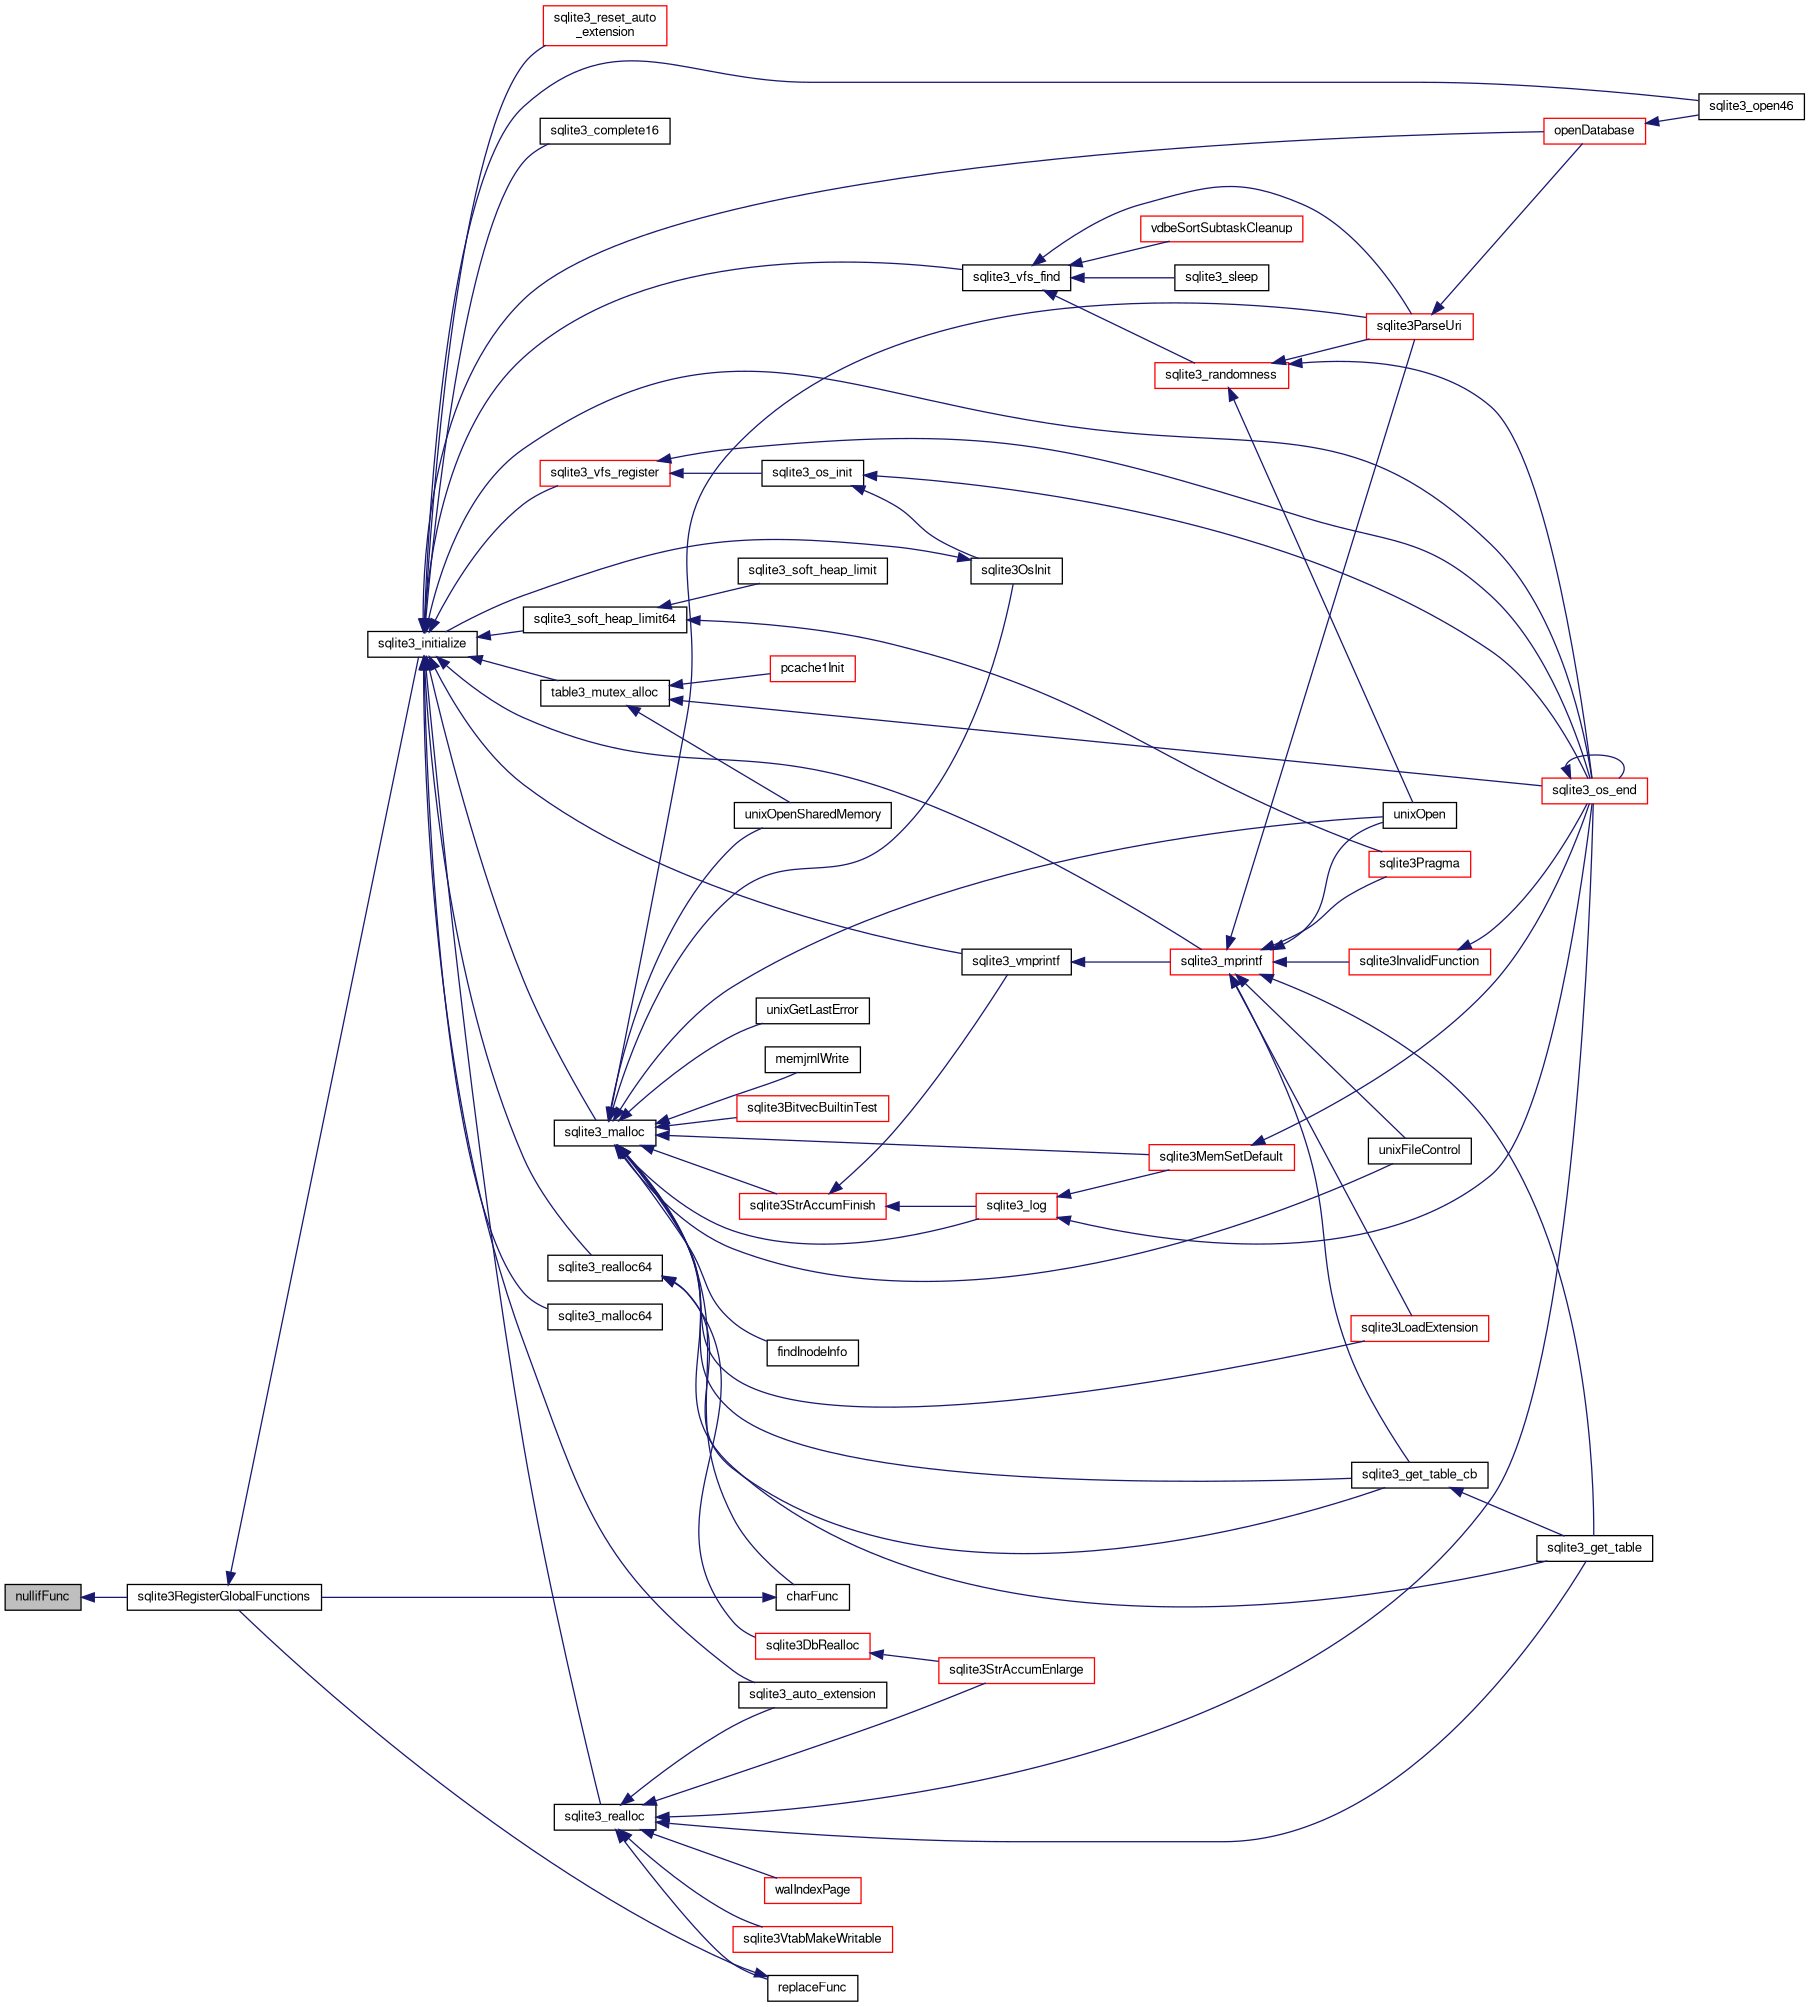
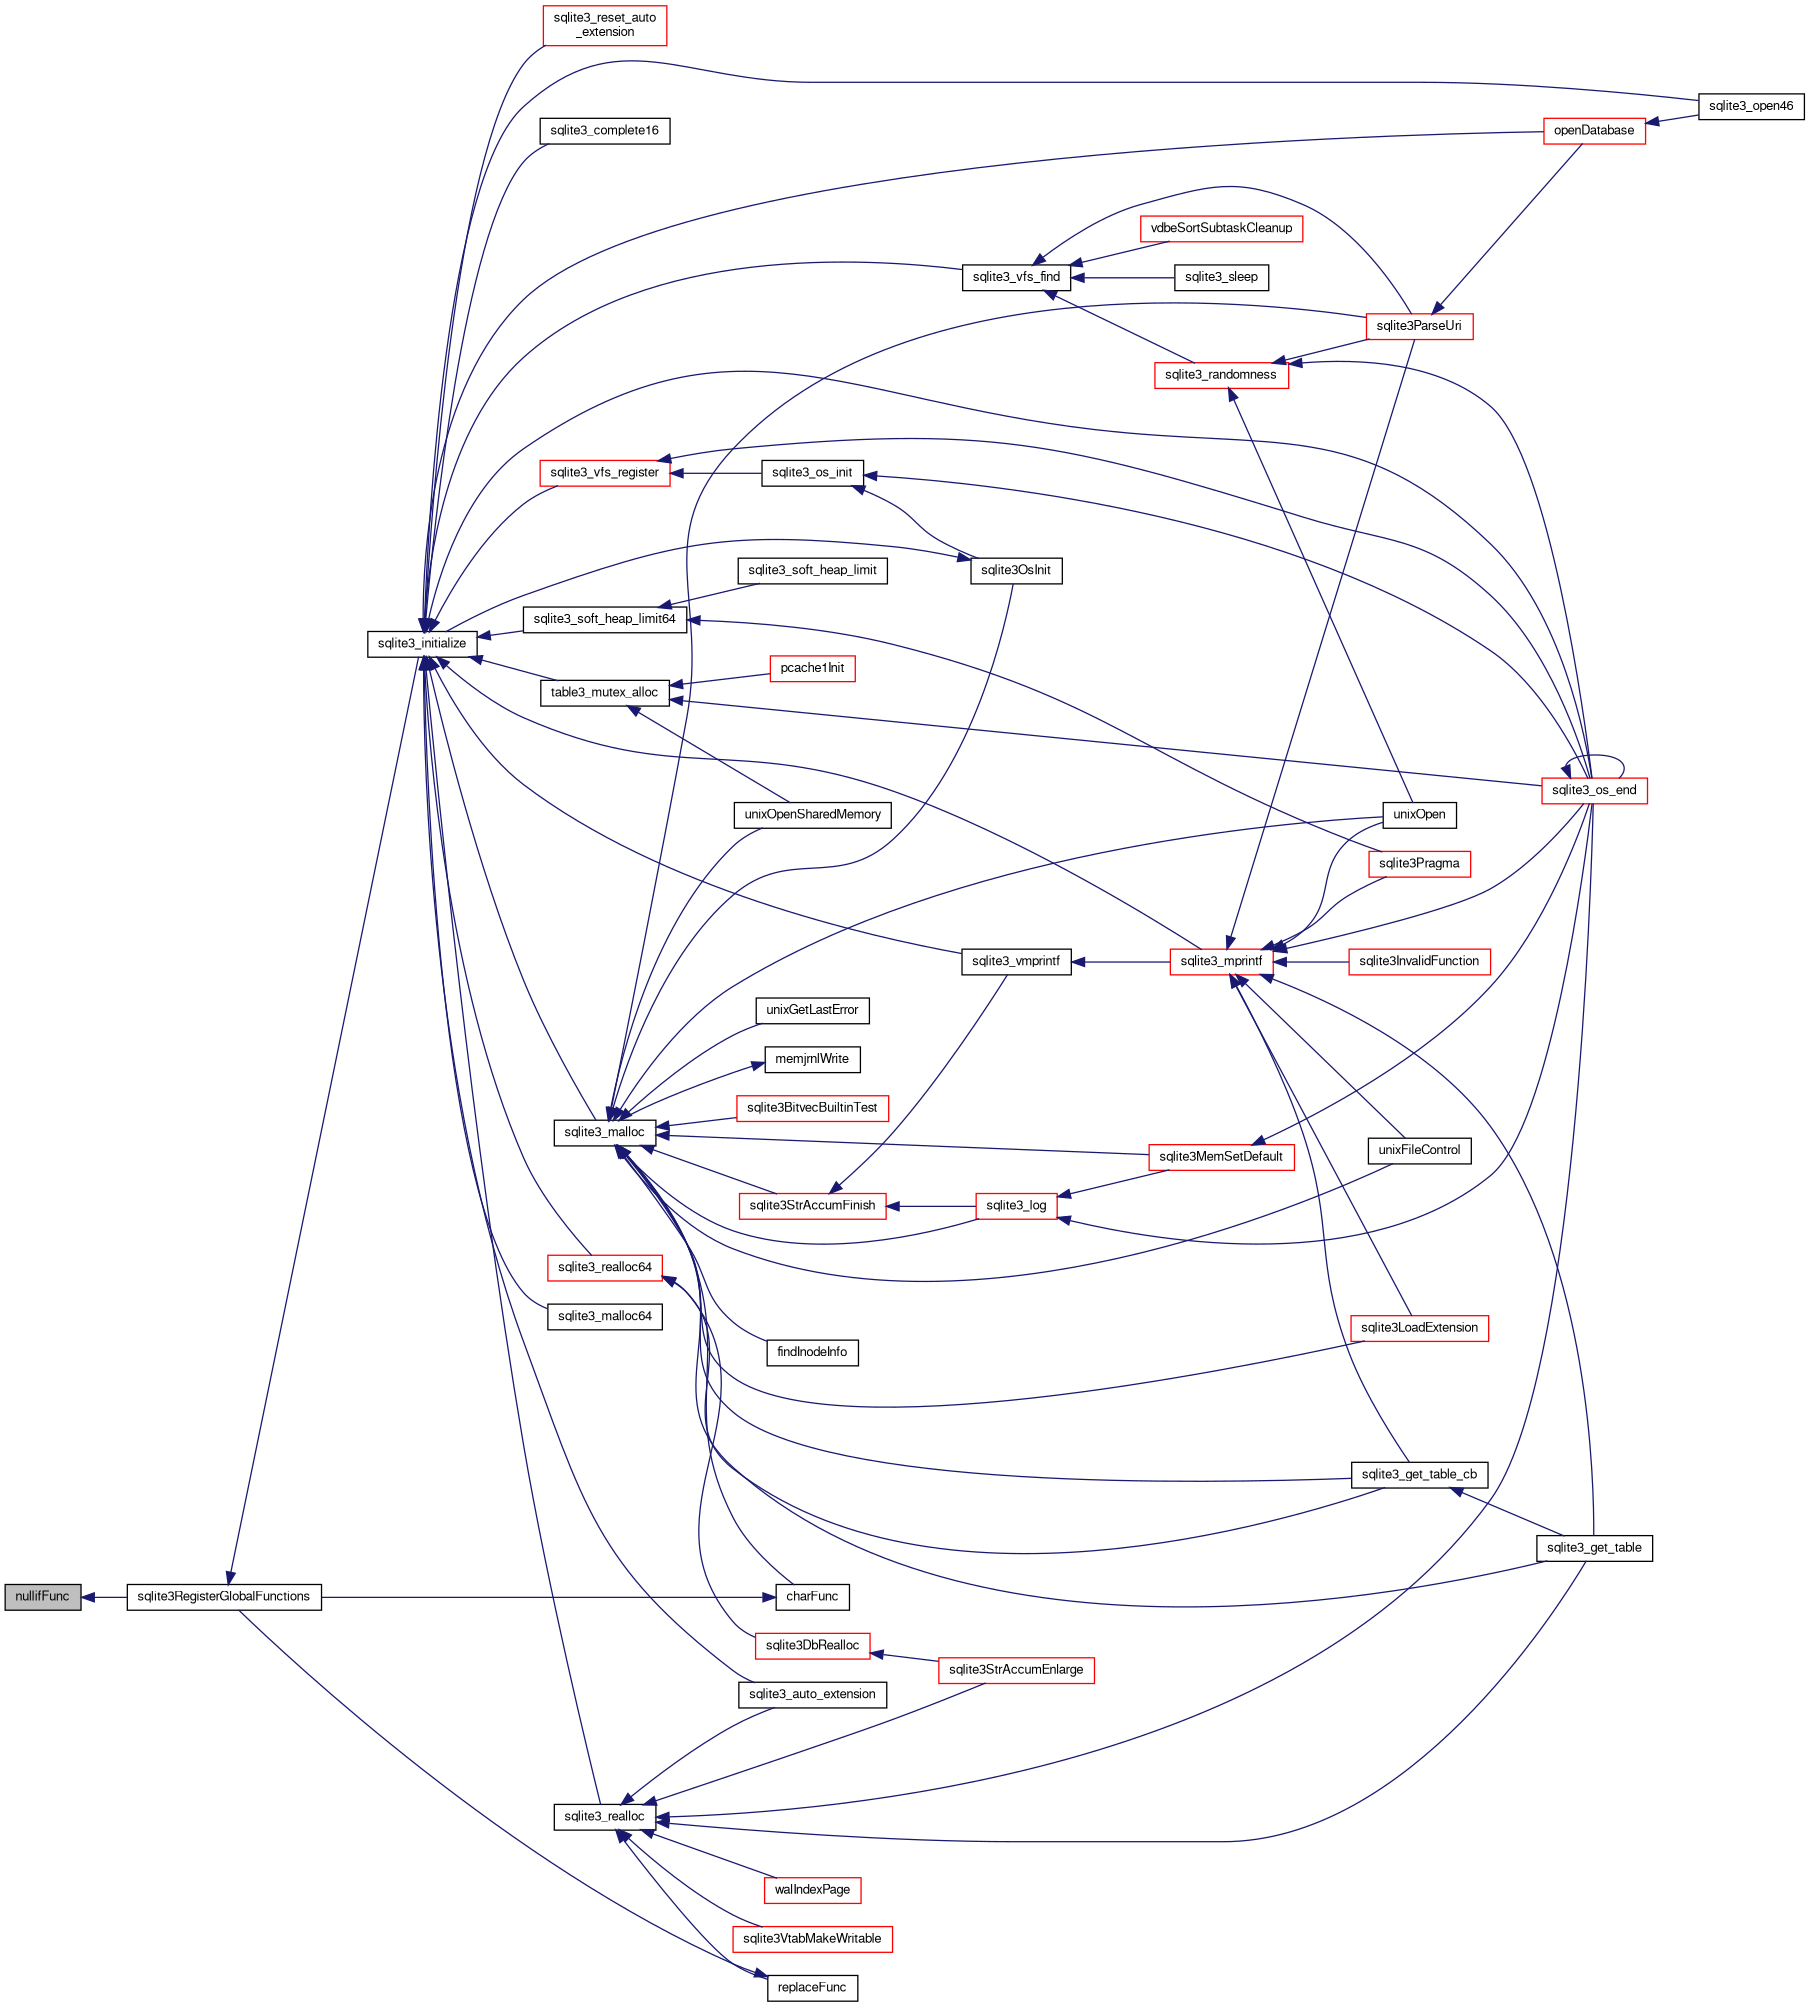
(1538, 882) -> (1451, 905)
(733, 1096) -> (685, 1091)
(605, 1268) -> (605, 1268)
